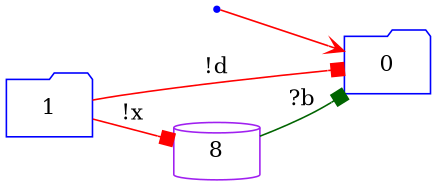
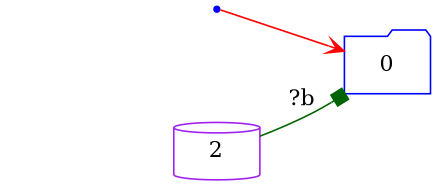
(49, 108) -> none
(217, 151) -> (217, 151)
